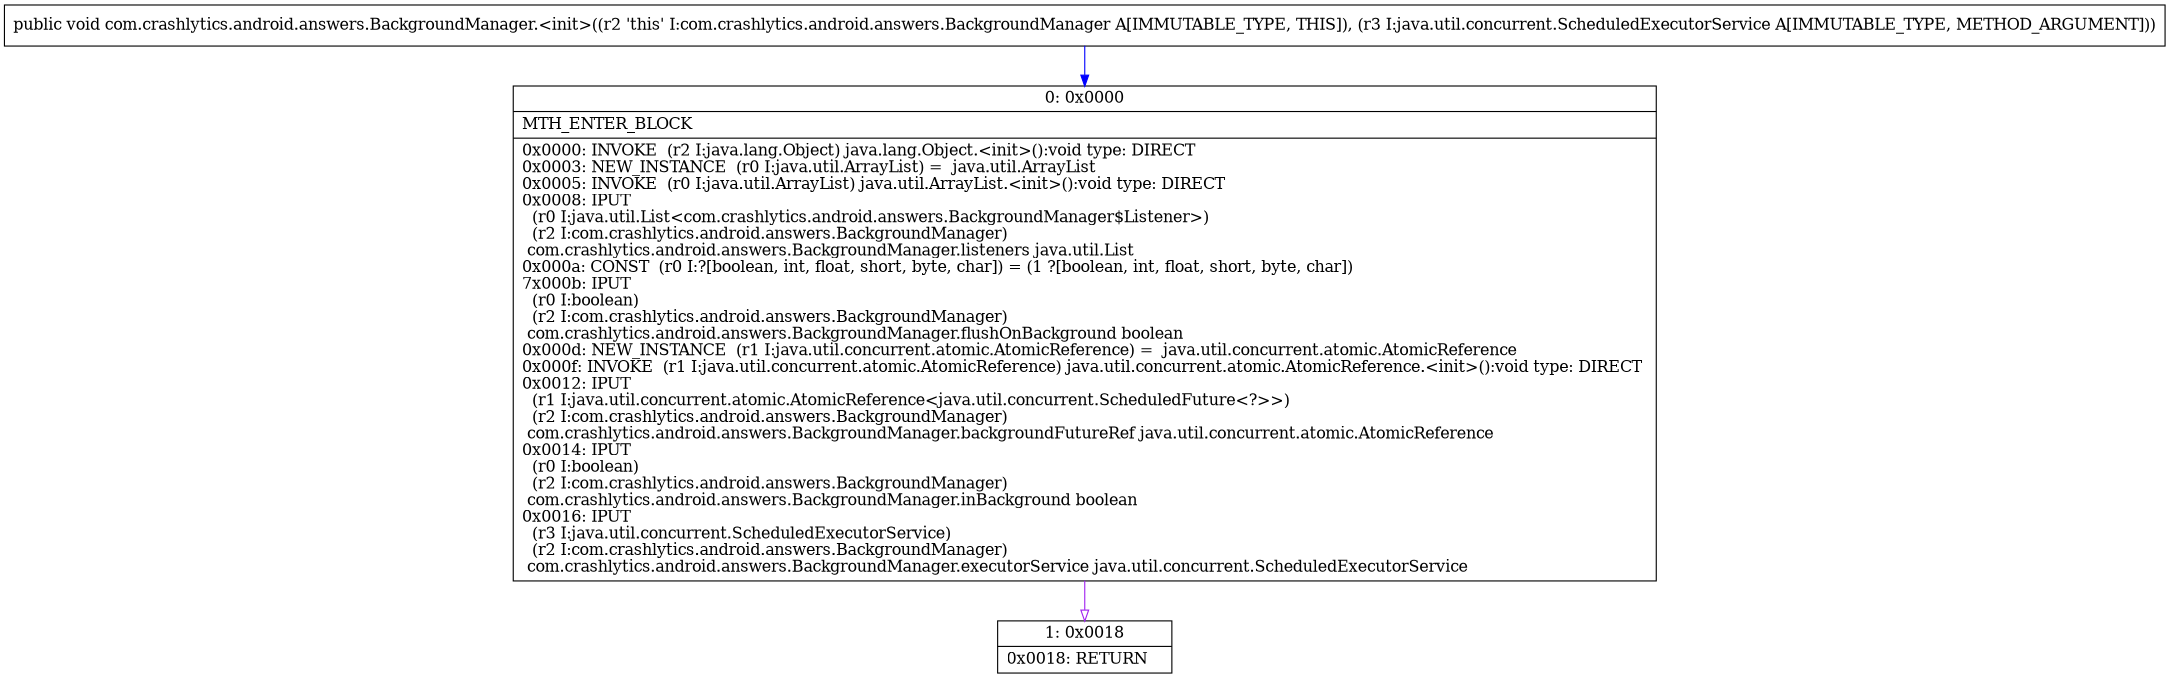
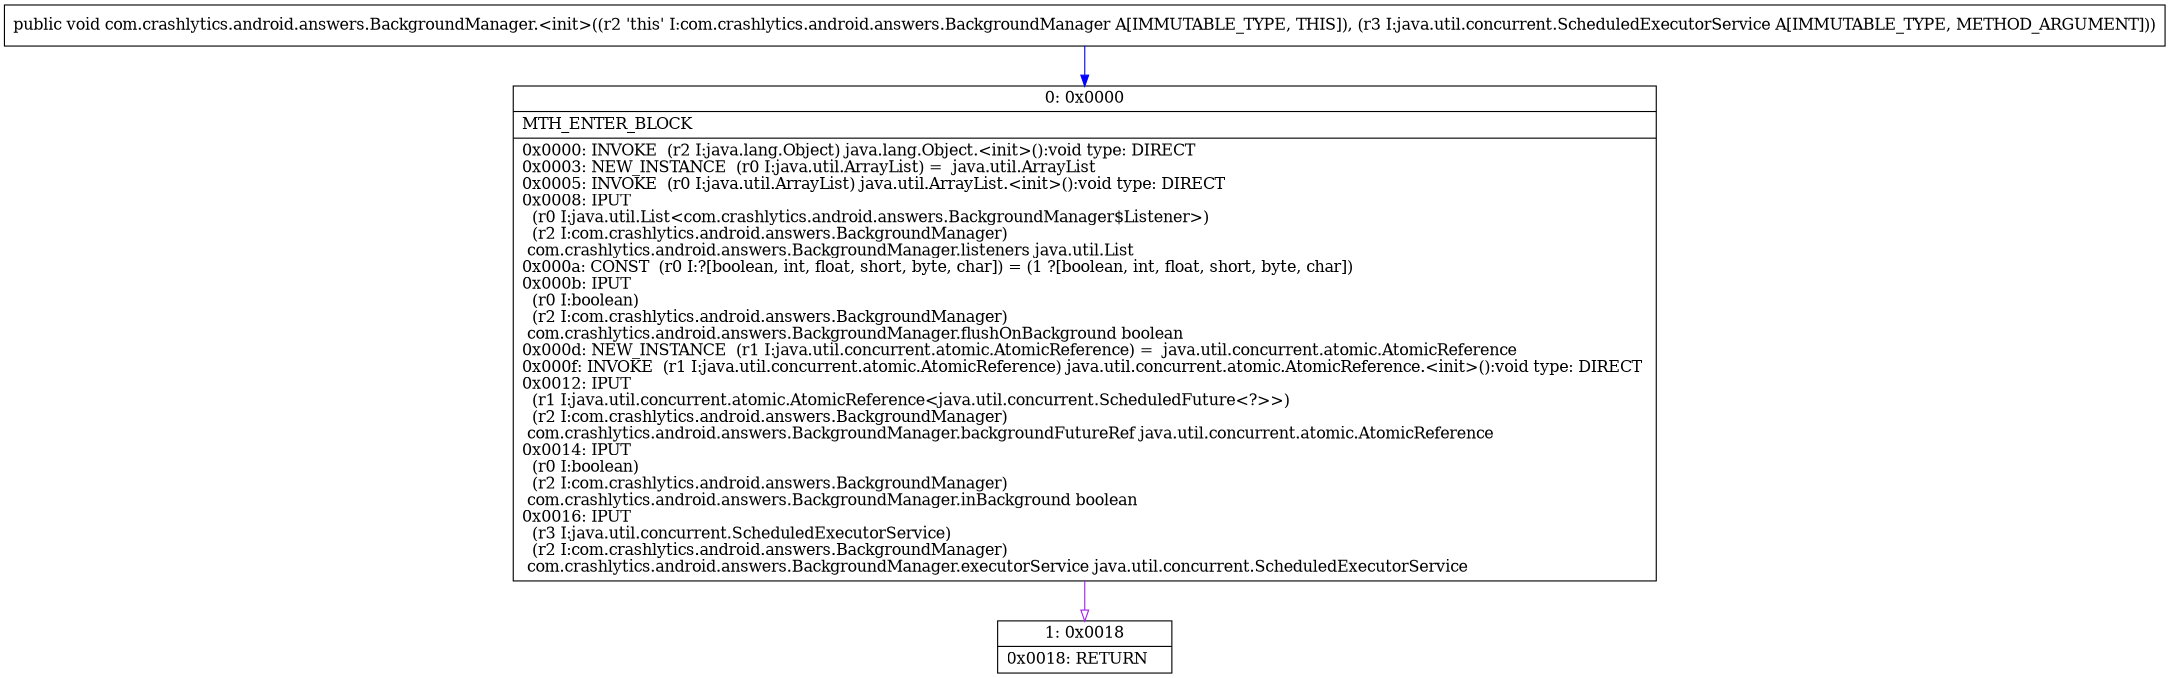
(581, 284) -> (581, 284)
